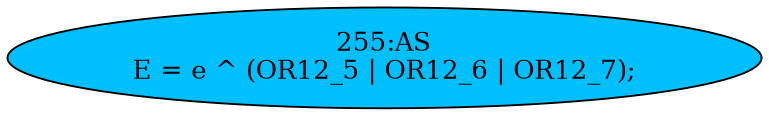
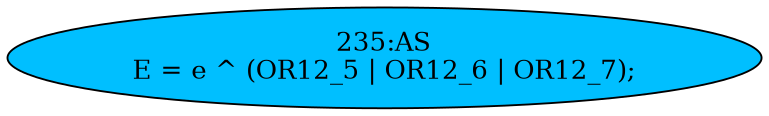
(385, 58) -> (385, 58)
